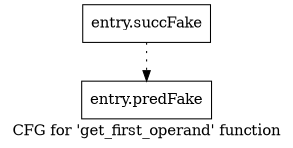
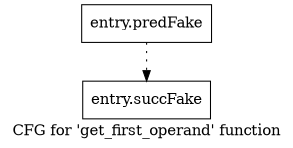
(147, 57) -> (147, 57)
